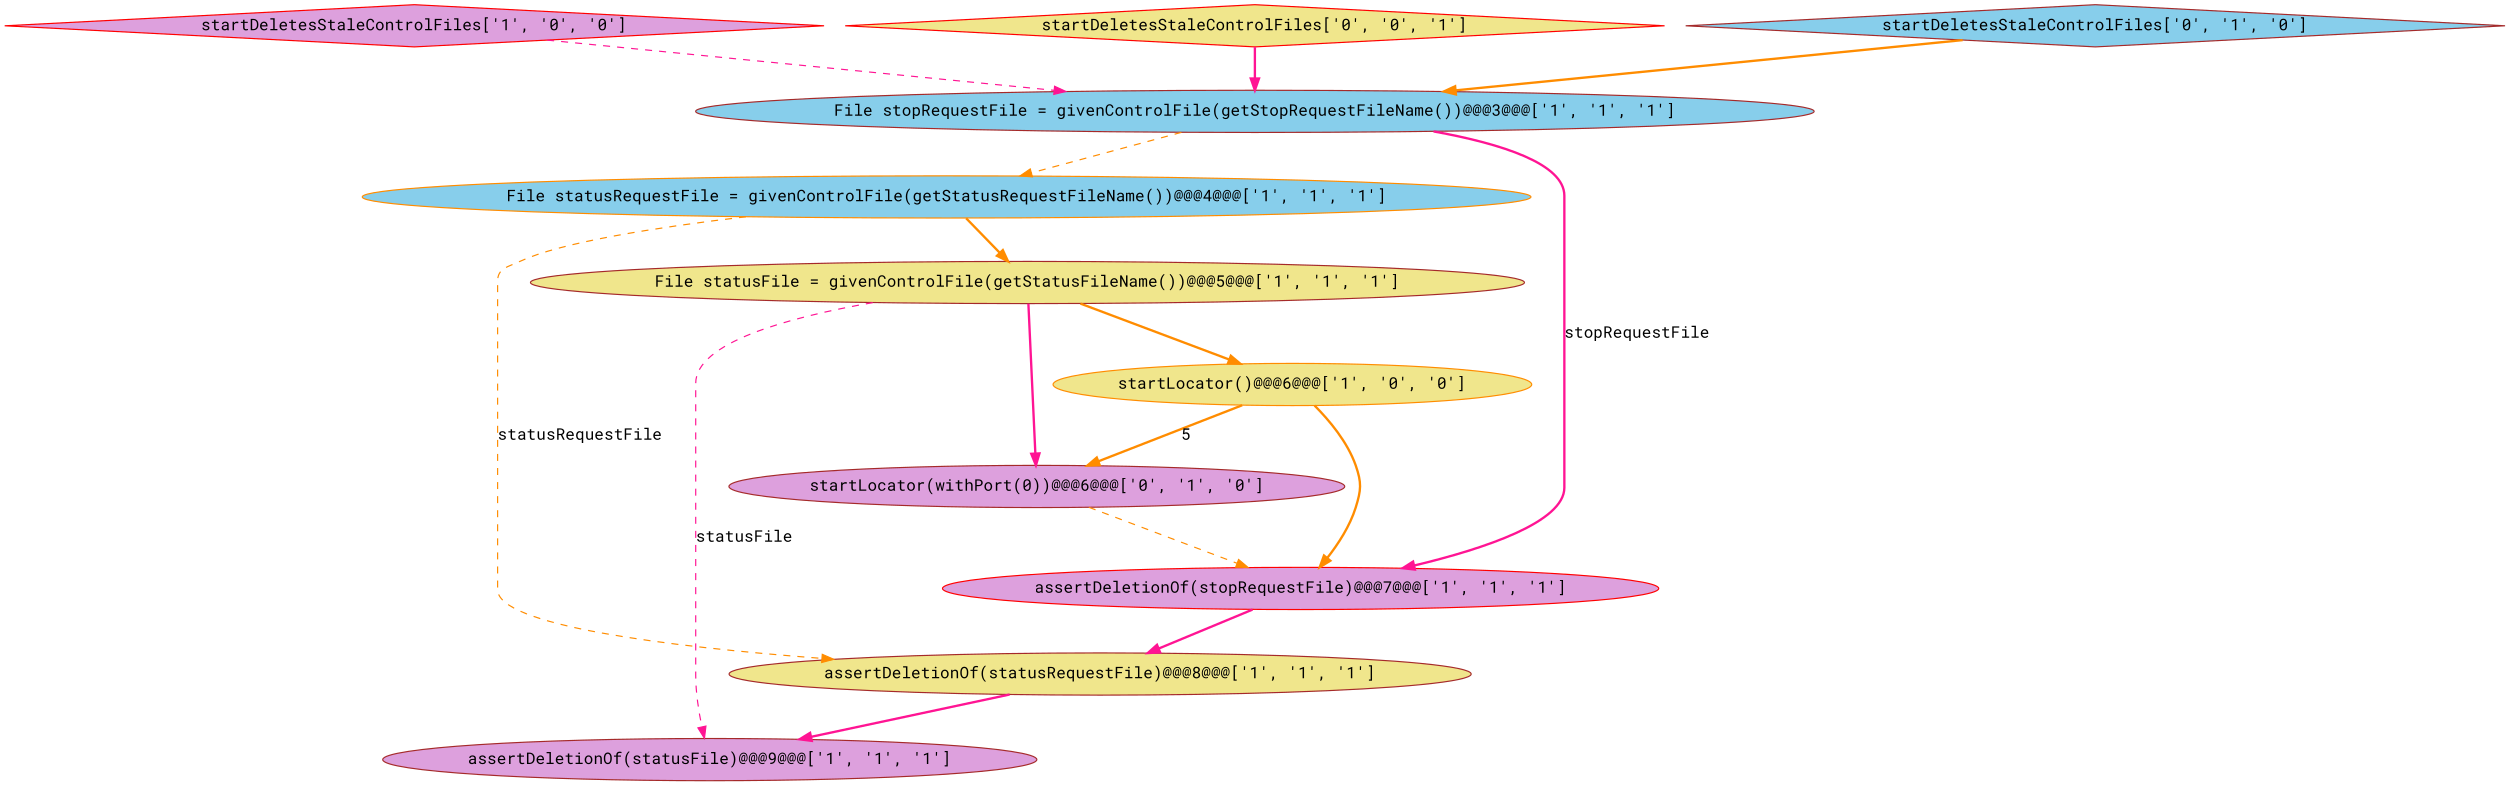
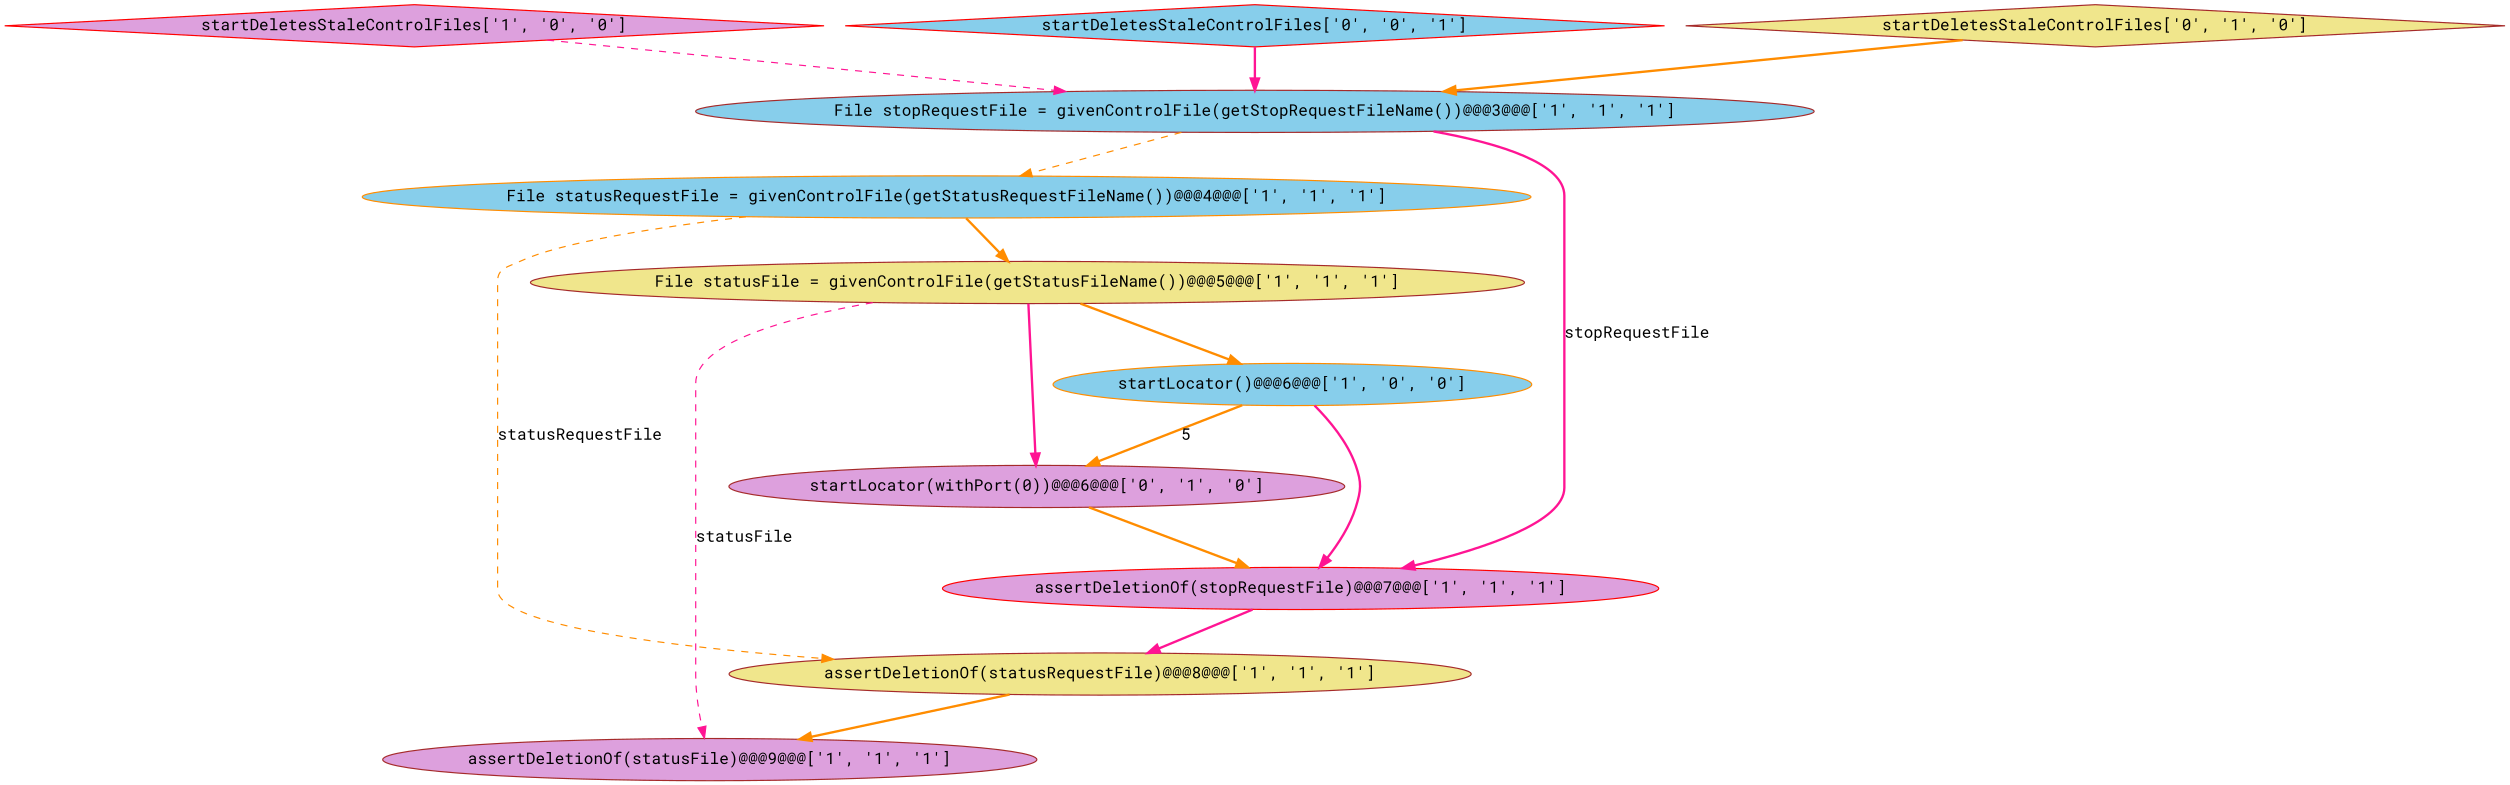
(1255, 26) -> (1255, 26)
(2095, 26) -> (2095, 26)
(1292, 384) -> (1292, 384)
(1359, 479) -> (1359, 479)
(1163, 535) -> (1163, 535)
(910, 716) -> (910, 716)
